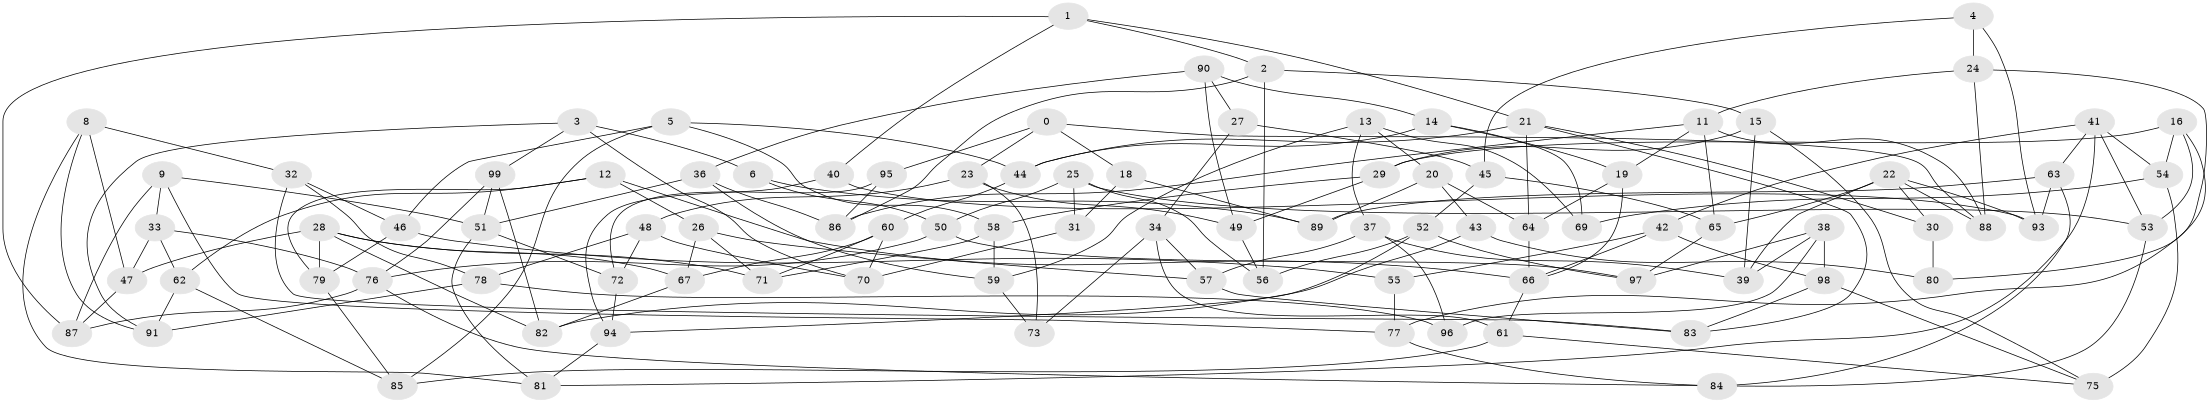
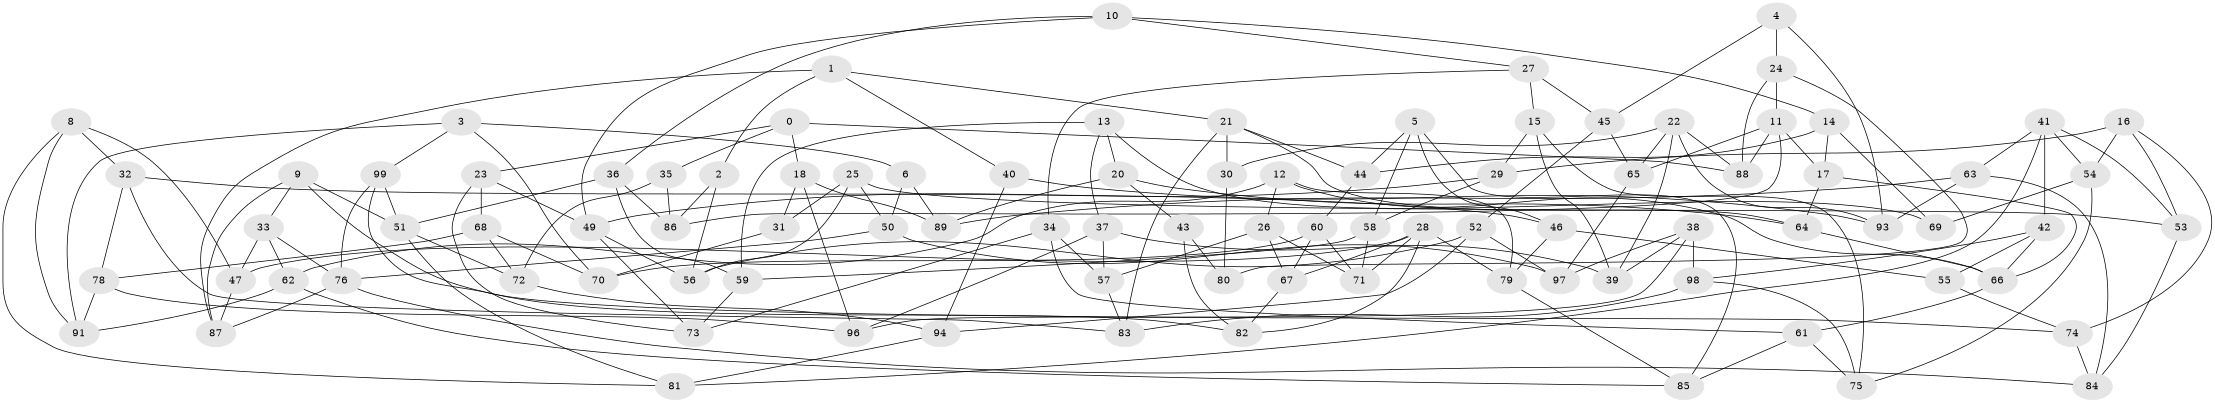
(1204, 69) -> (1112, 16)
(1514, 83) -> (1532, 96)
(887, 175) -> (666, 175)
(1622, 175) -> (1824, 175)
(646, 228) -> (481, 228)
none -> (831, 267)
none -> (642, 281)
(1395, 334) -> (2073, 334)
